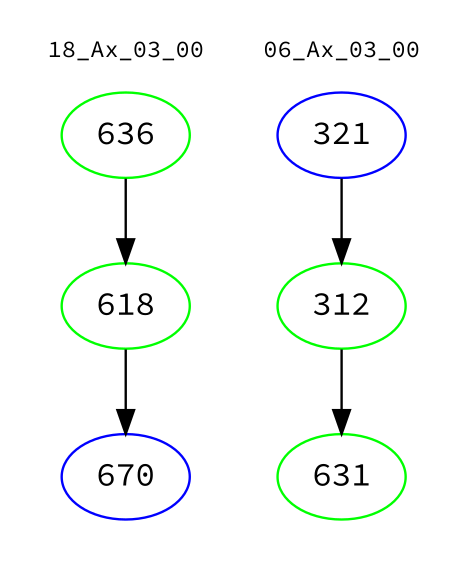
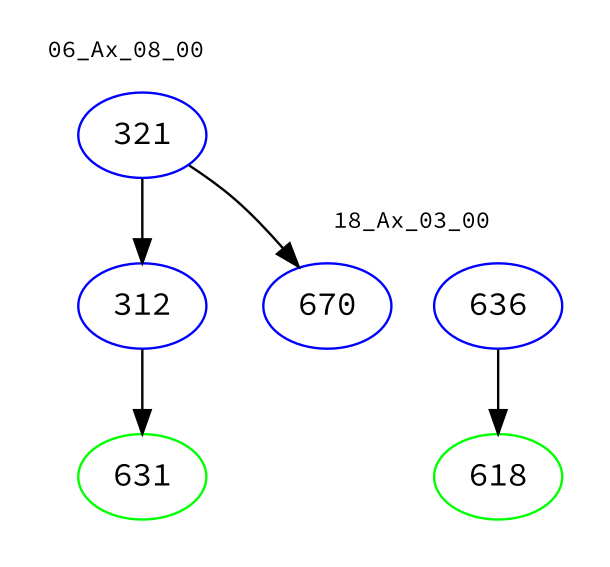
(343, 51) -> (127, 51)
(126, 135) -> (498, 306)
(342, 306) -> (142, 306)
(126, 380) -> (259, 223)
